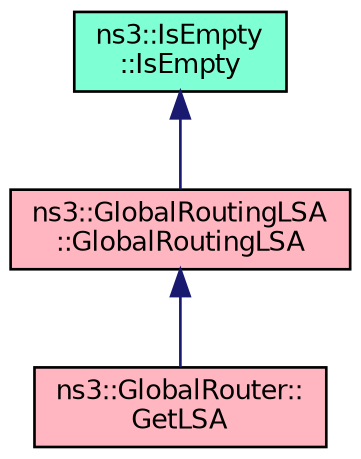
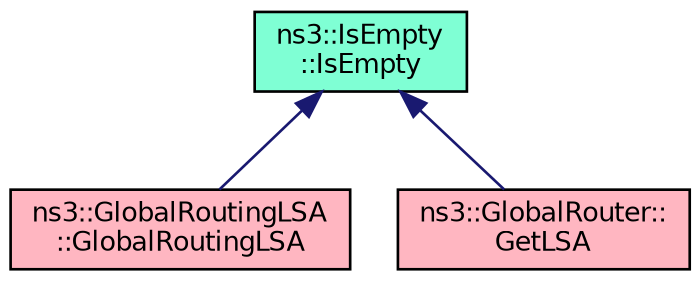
(180, 332) -> (462, 150)
